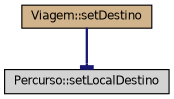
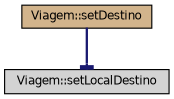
(87, 82) -> (87, 82)
